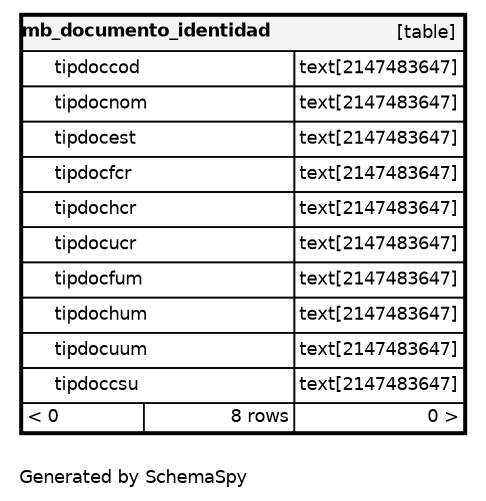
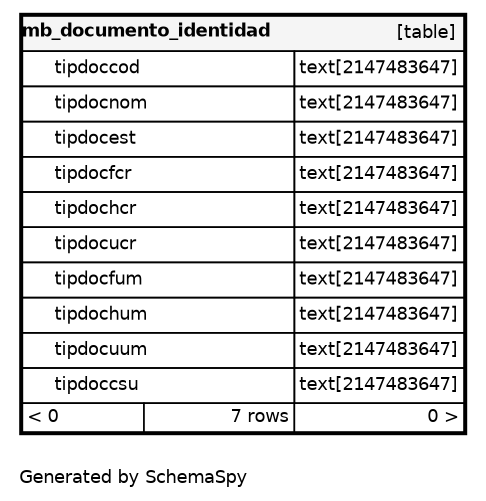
(260, 417) -> (260, 417)
